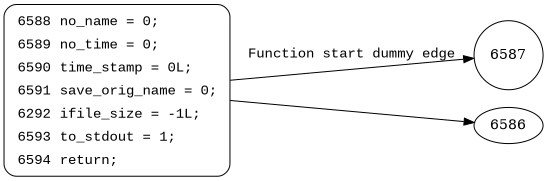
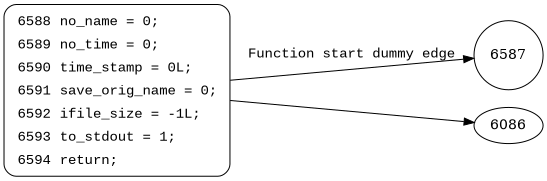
(35, 113) -> (35, 113)
(509, 126) -> (509, 126)
